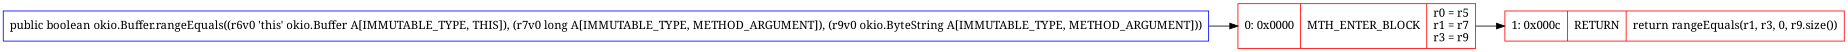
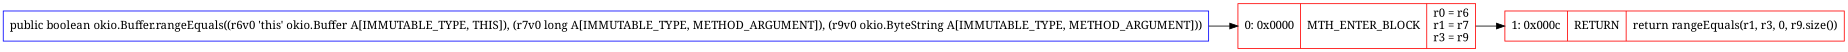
(1451, 13) -> (1451, 13)
